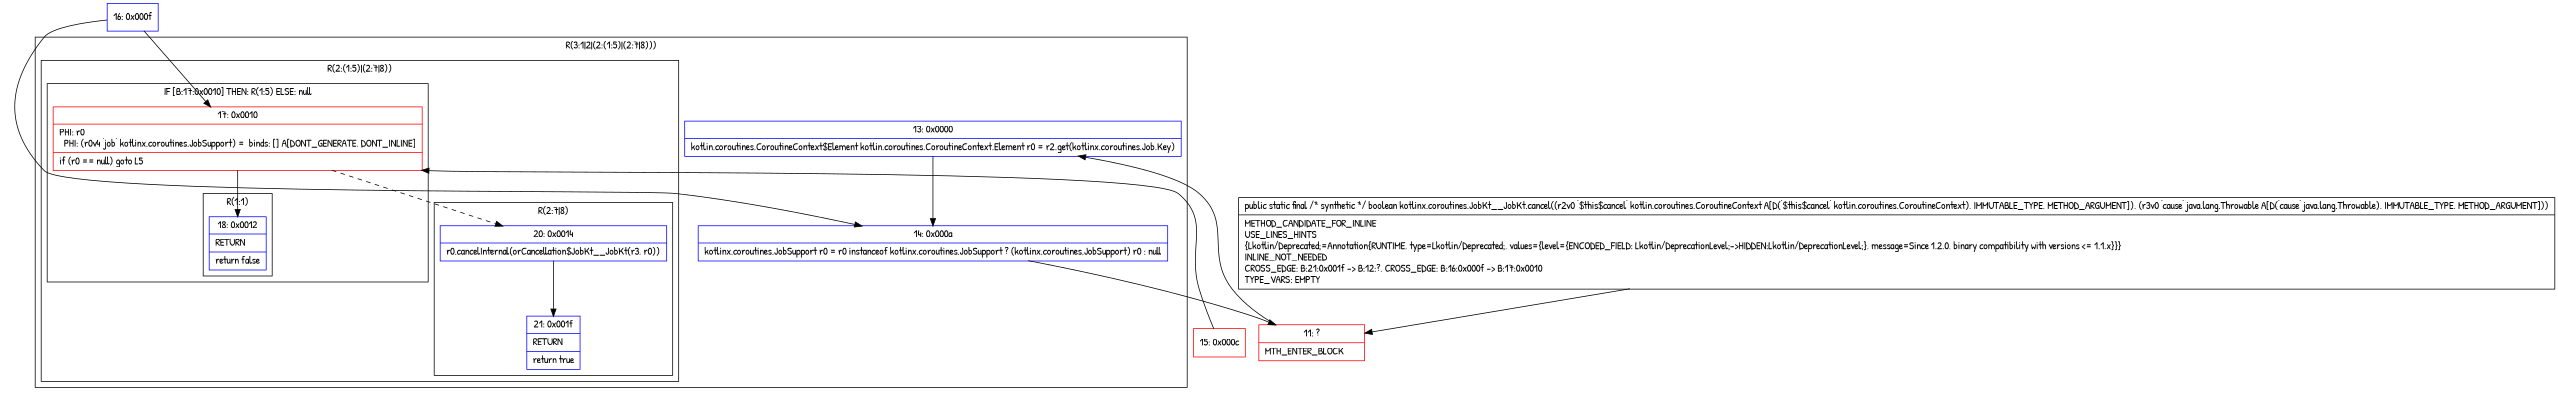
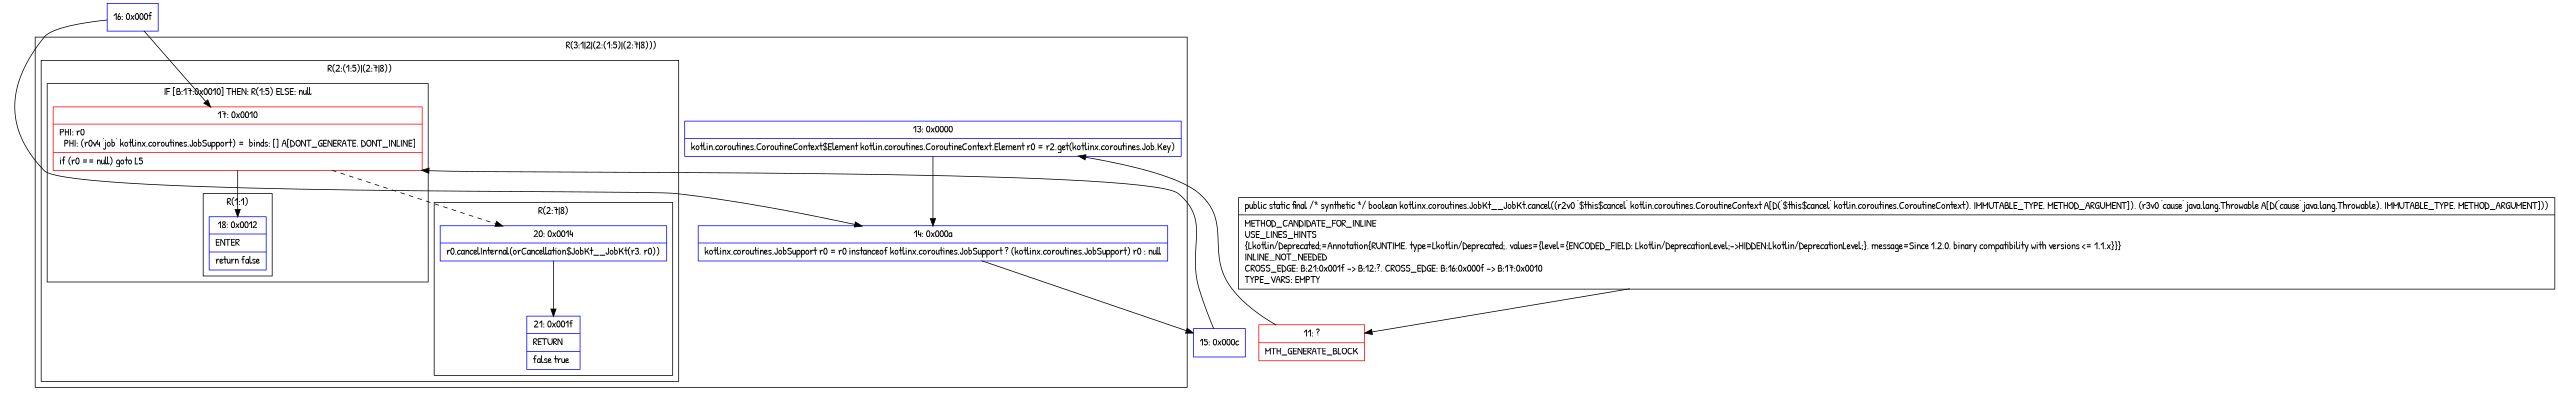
(230, 243) -> (228, 243)
(1149, 287) -> (1084, 296)
(1219, 343) -> (1219, 343)
(1305, 351) -> (1312, 351)
(553, 360) -> (551, 360)
